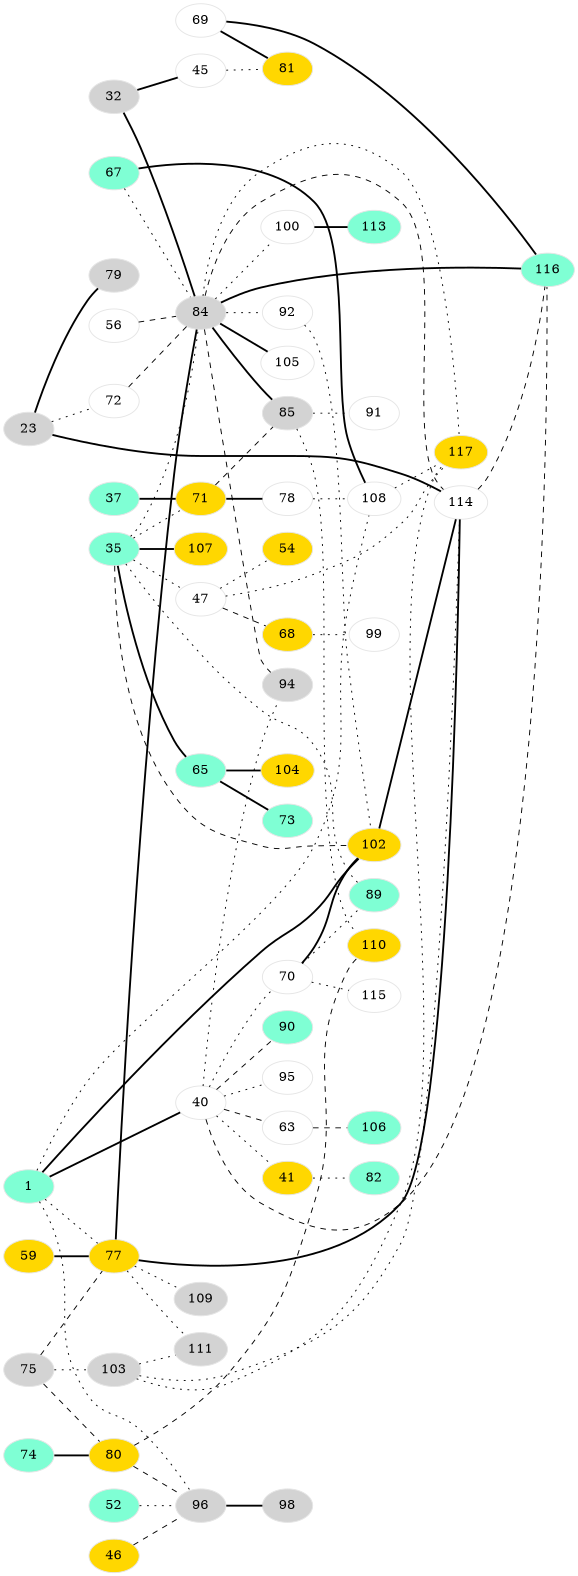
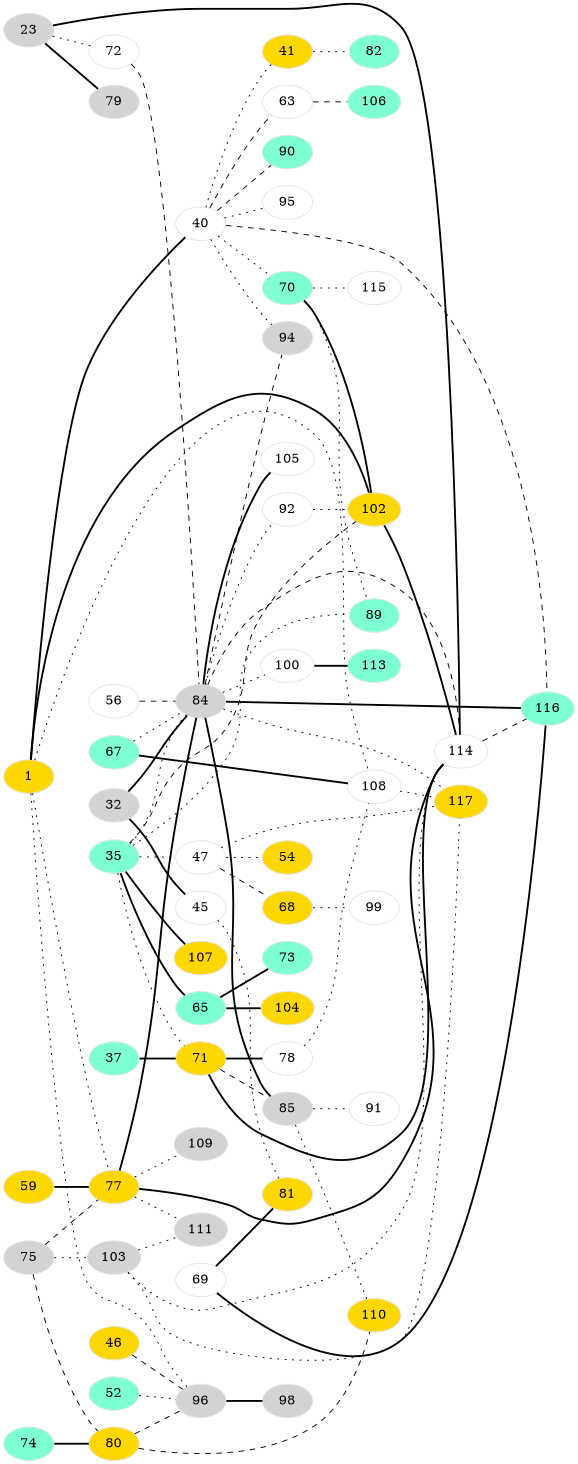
(288, 977) -> (288, 288)
none -> (415, 1110)
(29, 1186) -> (29, 777)
